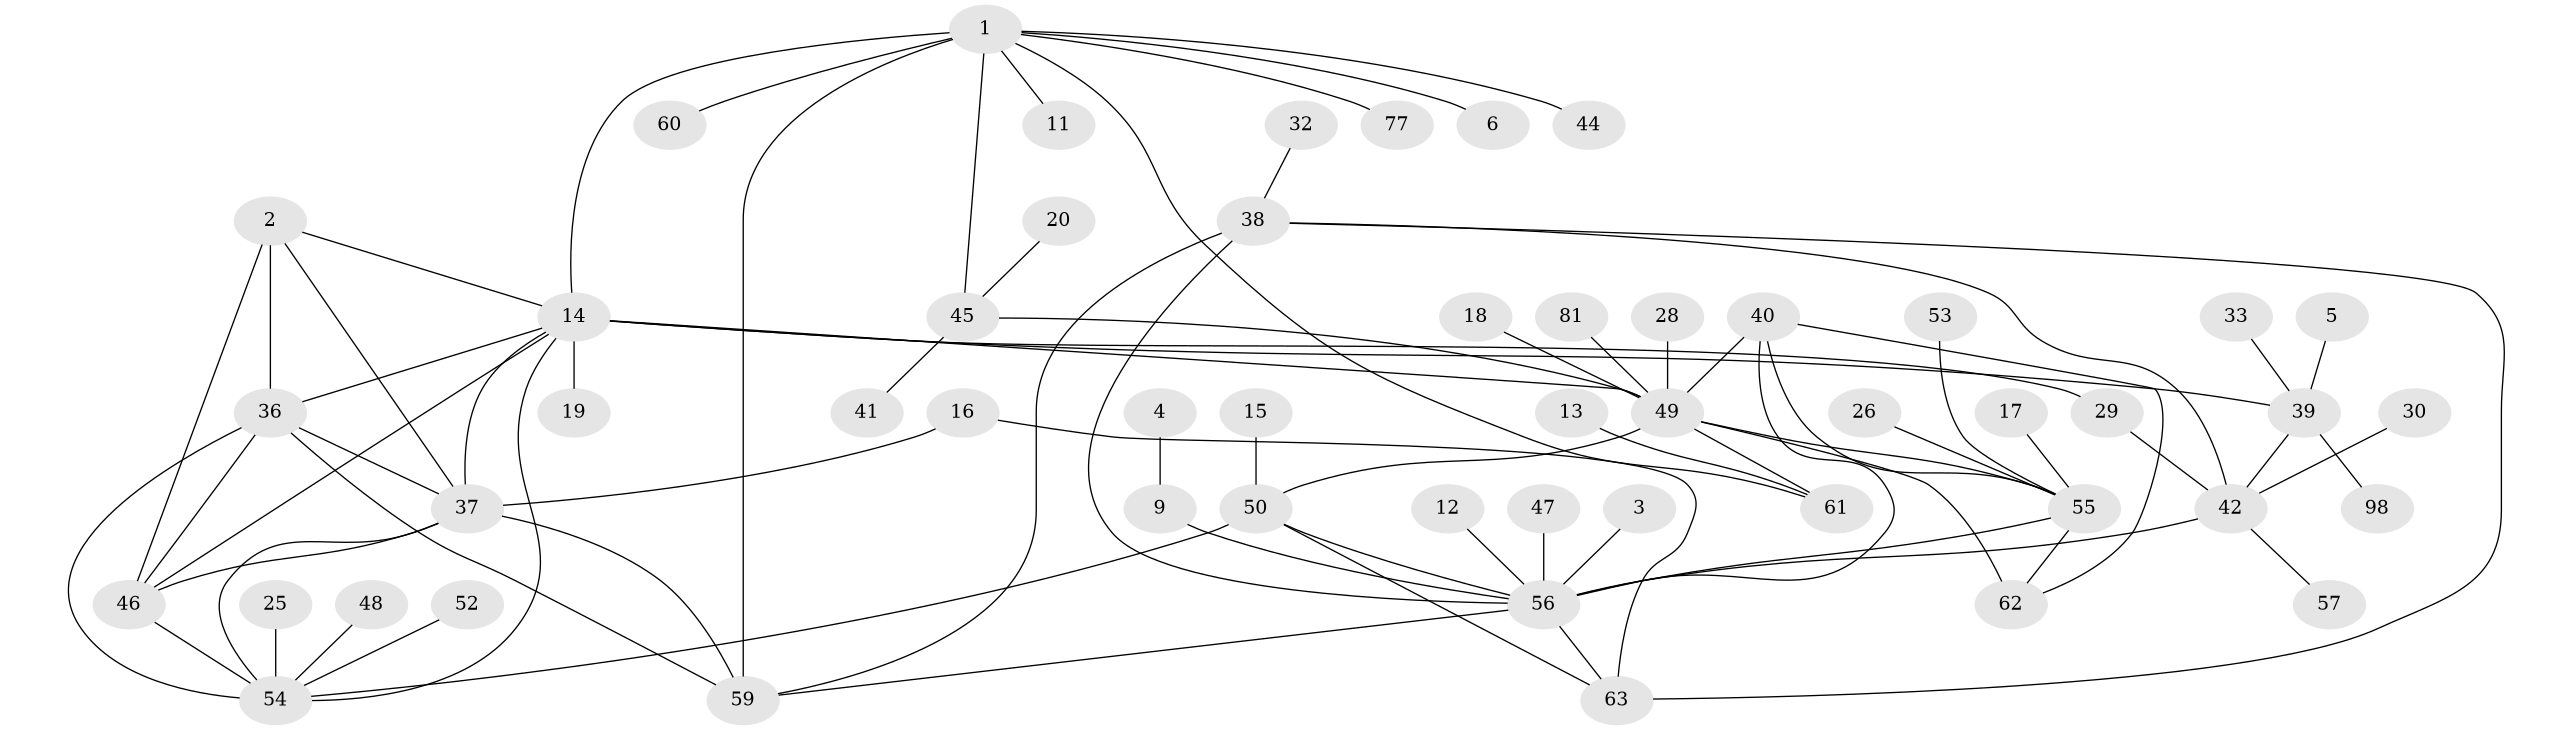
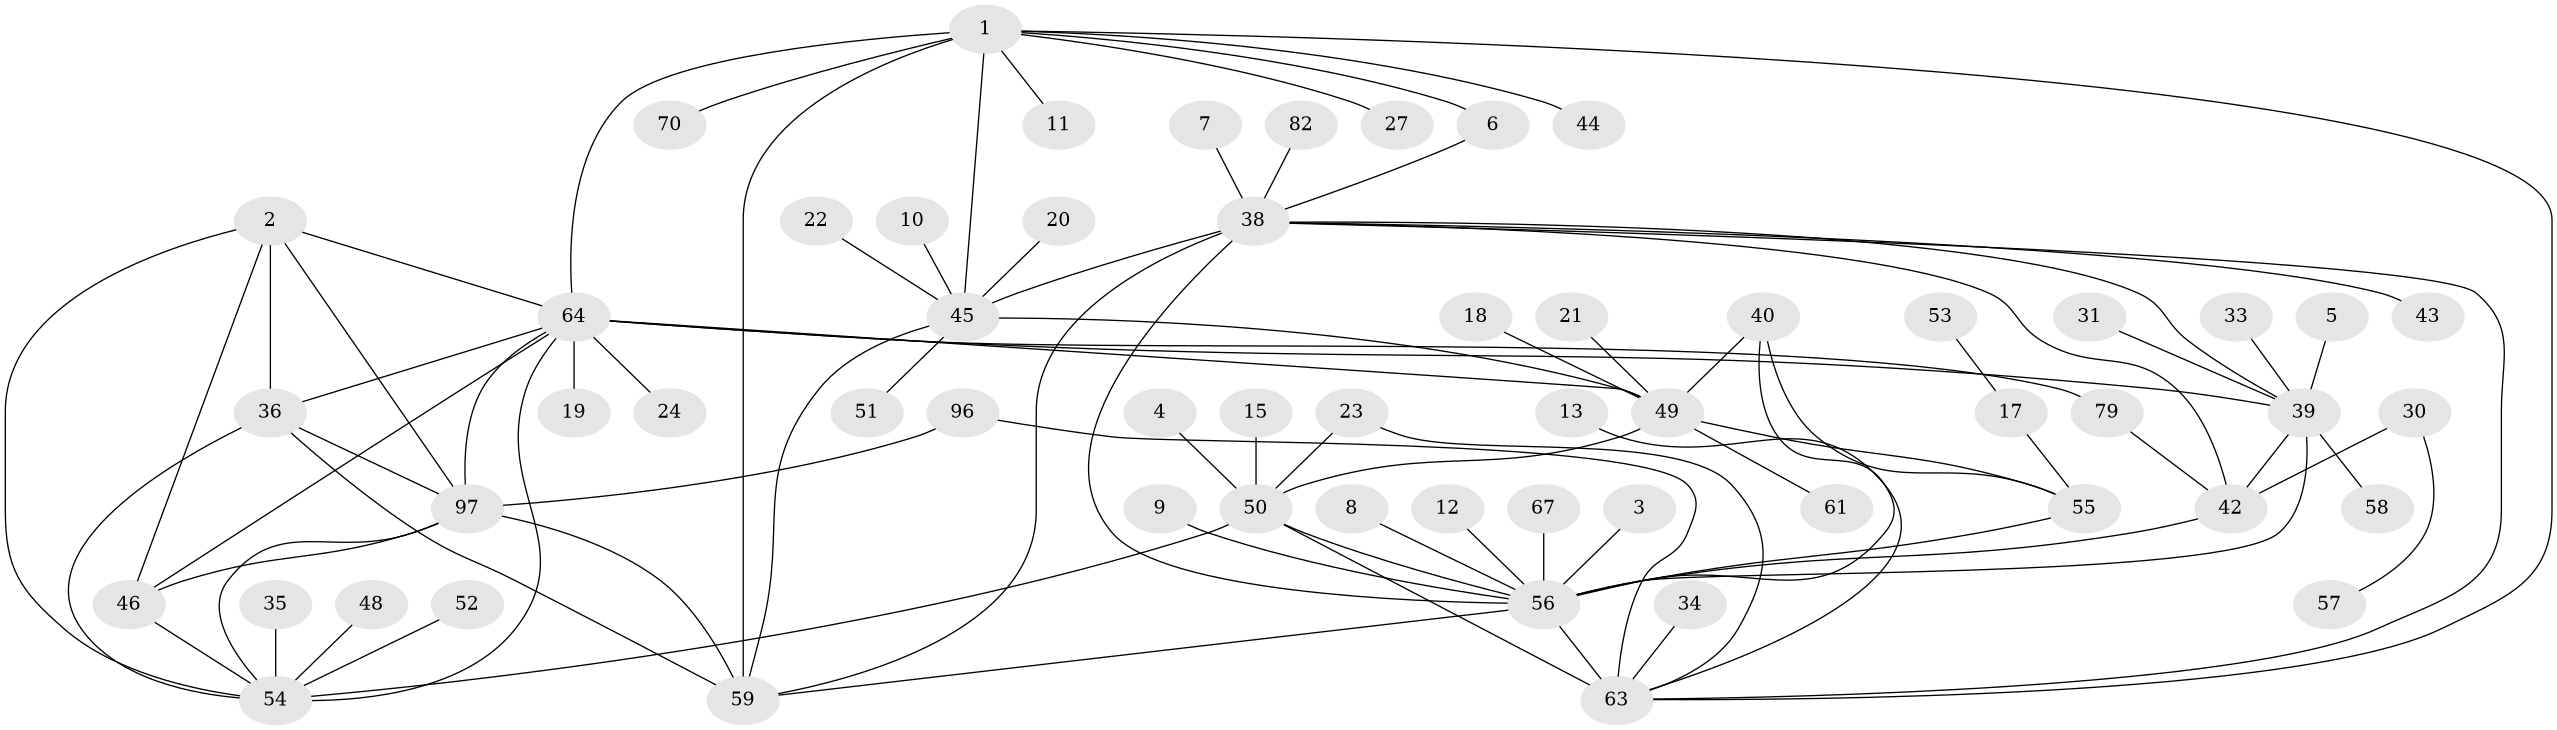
(670, 125) -> (670, 125)
none -> (1205, 125)
(1301, 125) -> (1301, 125)
(1397, 125) -> (1397, 125)
none -> (1376, 177)
none -> (816, 221)
none -> (912, 221)
none -> (1983, 257)
none -> (1106, 264)
(574, 317) -> (574, 317)
(1572, 317) -> (1572, 317)
(1668, 317) -> none
none -> (2090, 317)
none -> (2428, 317)
(1396, 384) -> (2425, 146)
none -> (670, 413)
(867, 413) -> (867, 413)
(963, 413) -> (963, 413)
none -> (1352, 413)
(1865, 413) -> none
(2107, 413) -> (2107, 413)
(1966, 440) -> (1976, 365)
none -> (783, 454)
(1160, 461) -> (1208, 461)
(1703, 462) -> (1900, 525)
none -> (5, 468)
(200, 509) -> none
(468, 509) -> (468, 509)
none -> (1352, 509)
(1544, 509) -> (1544, 509)
(2378, 509) -> (2378, 509)
(2280, 557) -> (2427, 529)
none -> (1980, 570)
(276, 605) -> (276, 605)
none -> (1690, 605)
(2011, 605) -> none
